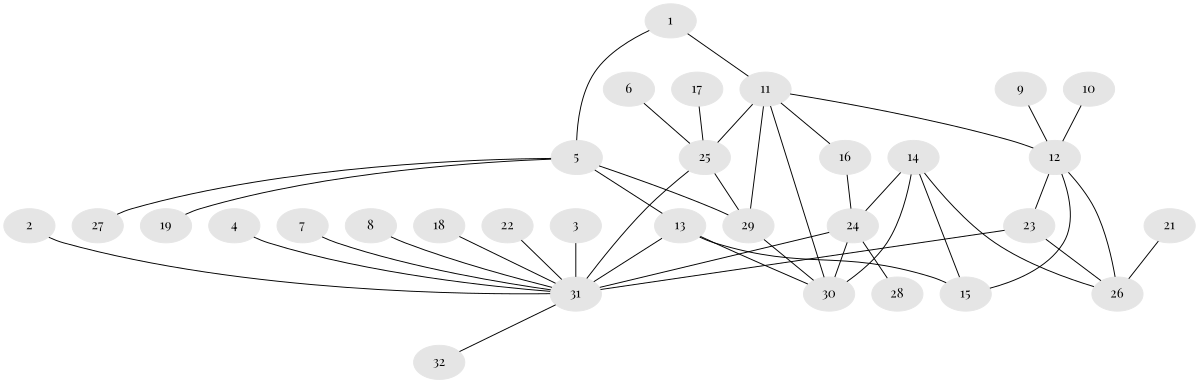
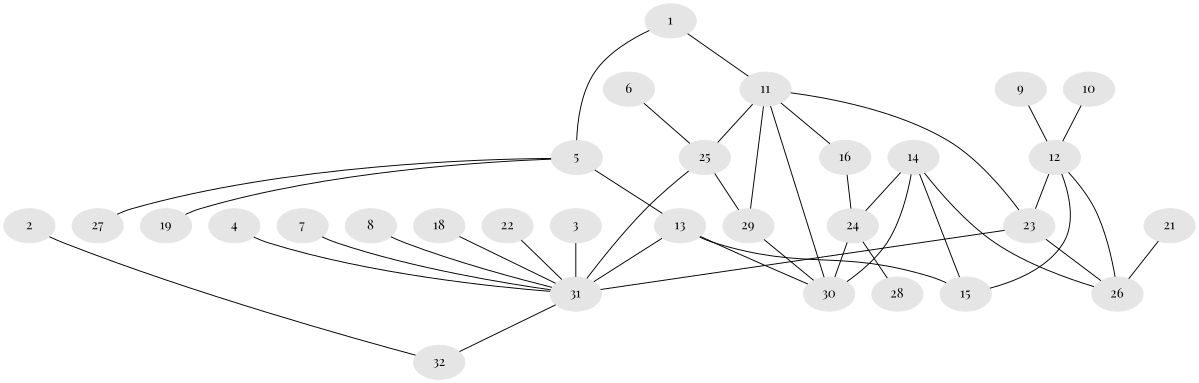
(697, 89) -> none
(913, 117) -> (919, 126)
(658, 187) -> none
(714, 260) -> none
(297, 283) -> (231, 301)
